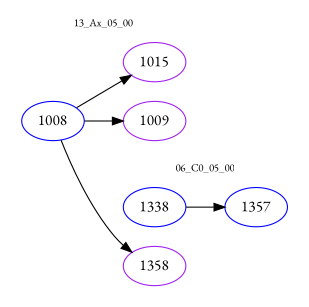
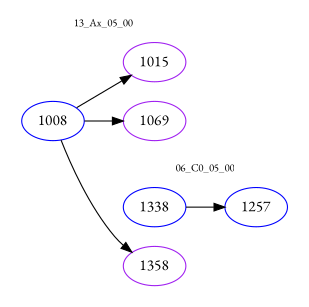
(155, 121) -> (155, 121)
(256, 207) -> (256, 207)
